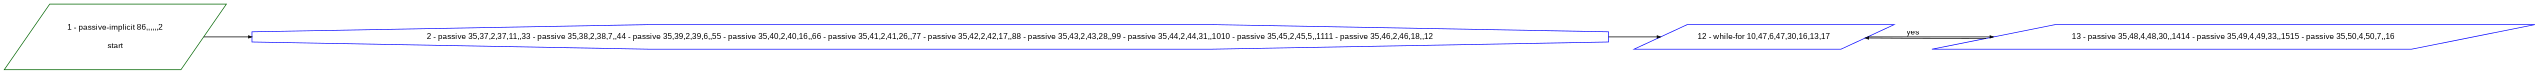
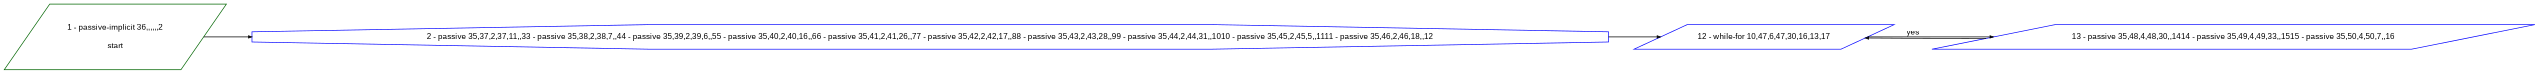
(115, 37) -> (115, 37)
